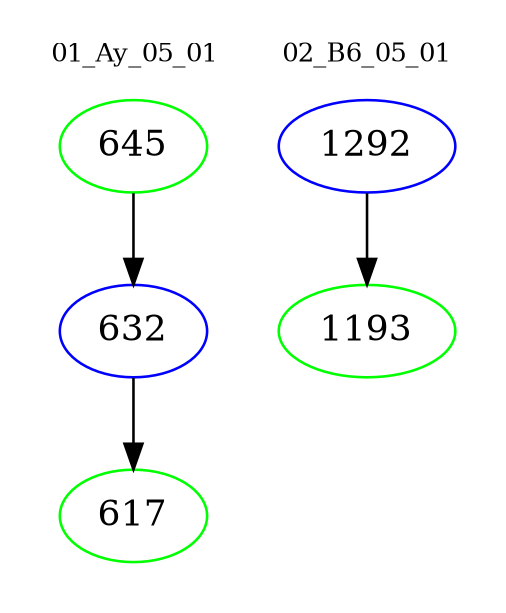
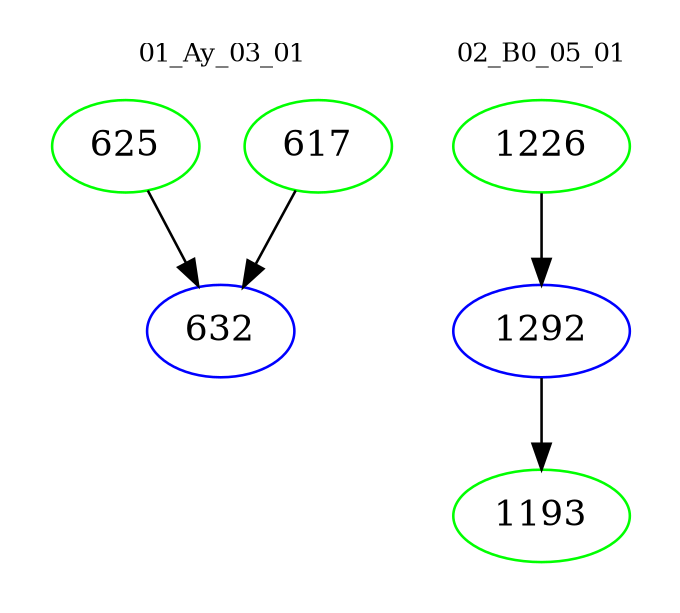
(135, 55) -> (222, 55)
(367, 55) -> (542, 55)
(133, 146) -> (126, 146)
none -> (542, 146)
(133, 411) -> (276, 227)
